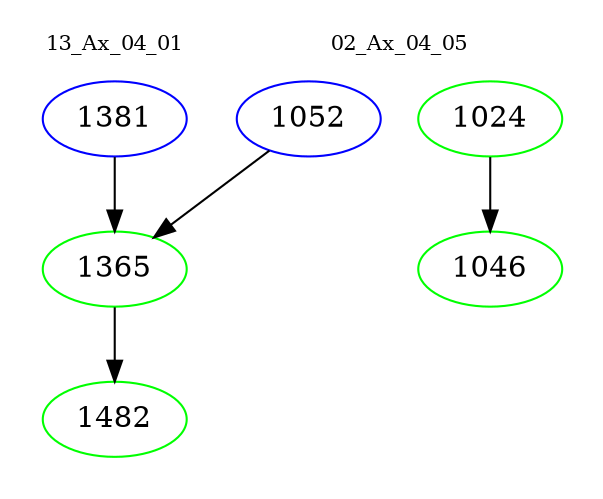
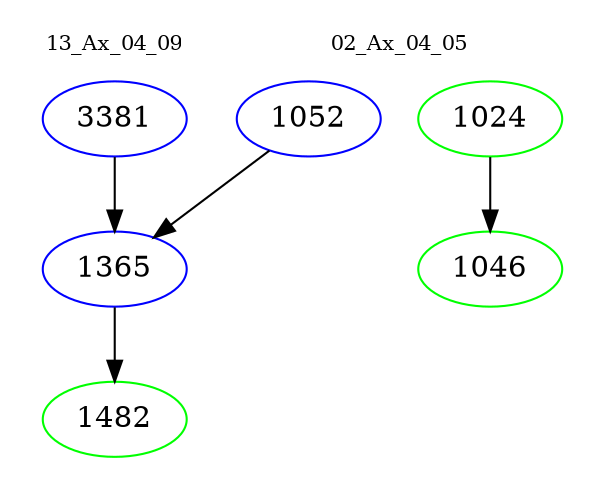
(115, 45) -> (115, 45)
(115, 119) -> (115, 119)
(115, 269) -> (115, 269)
